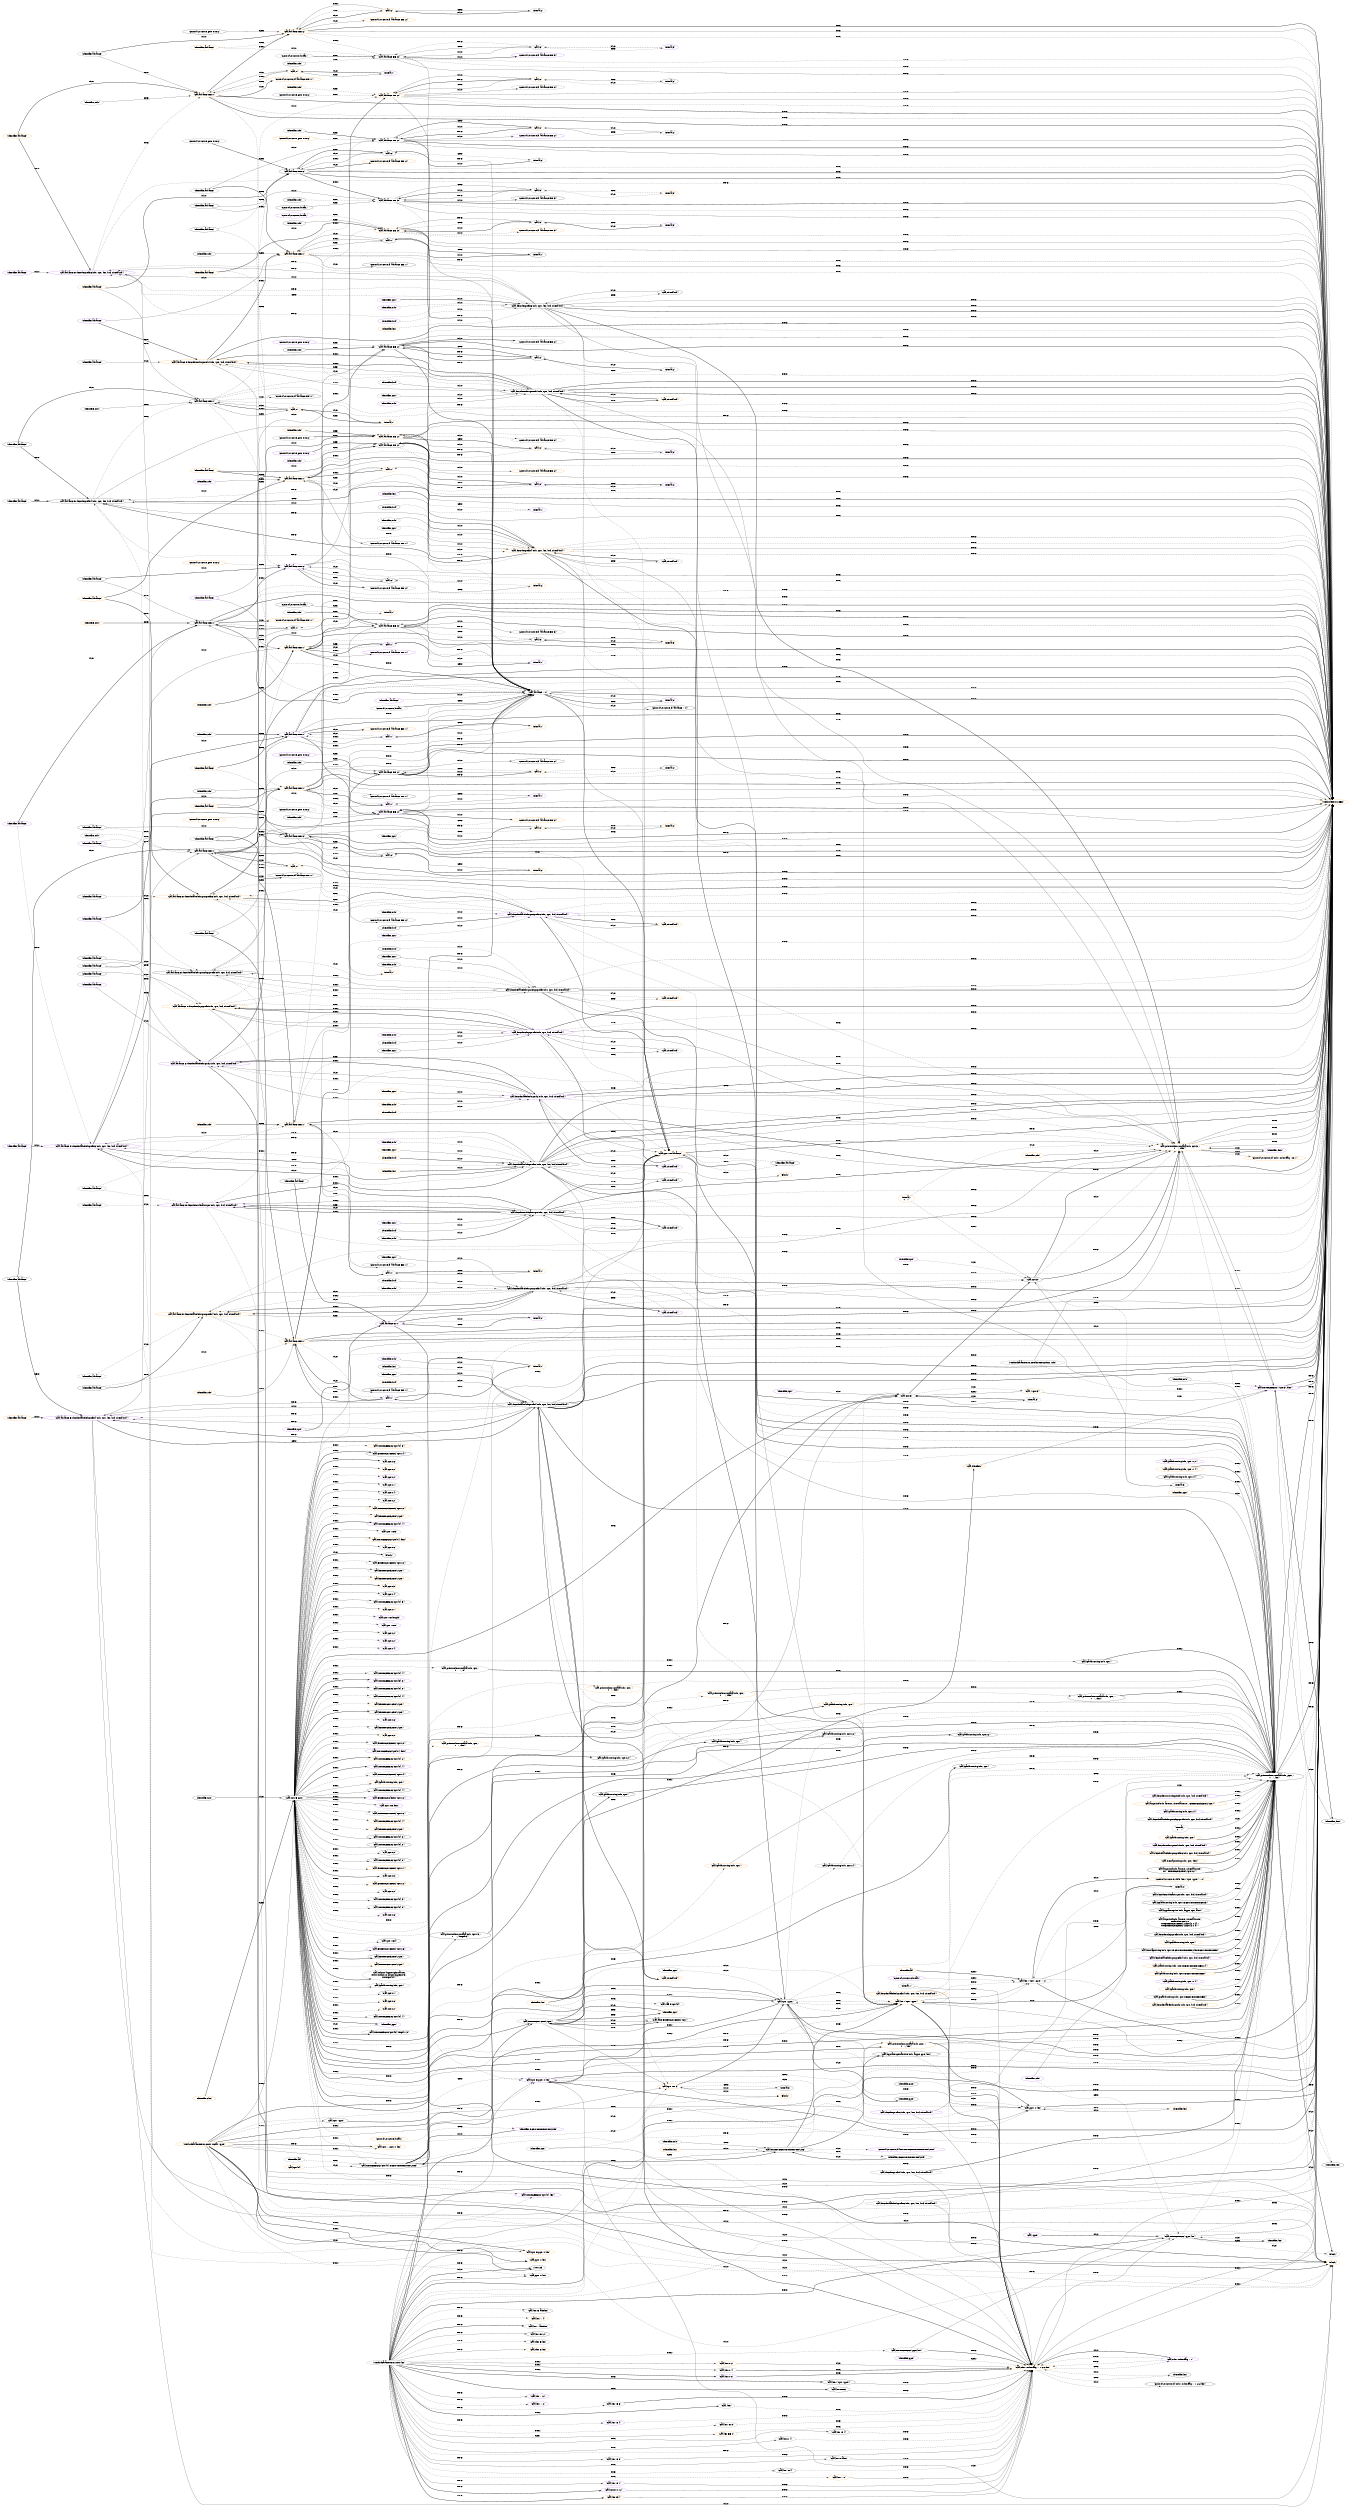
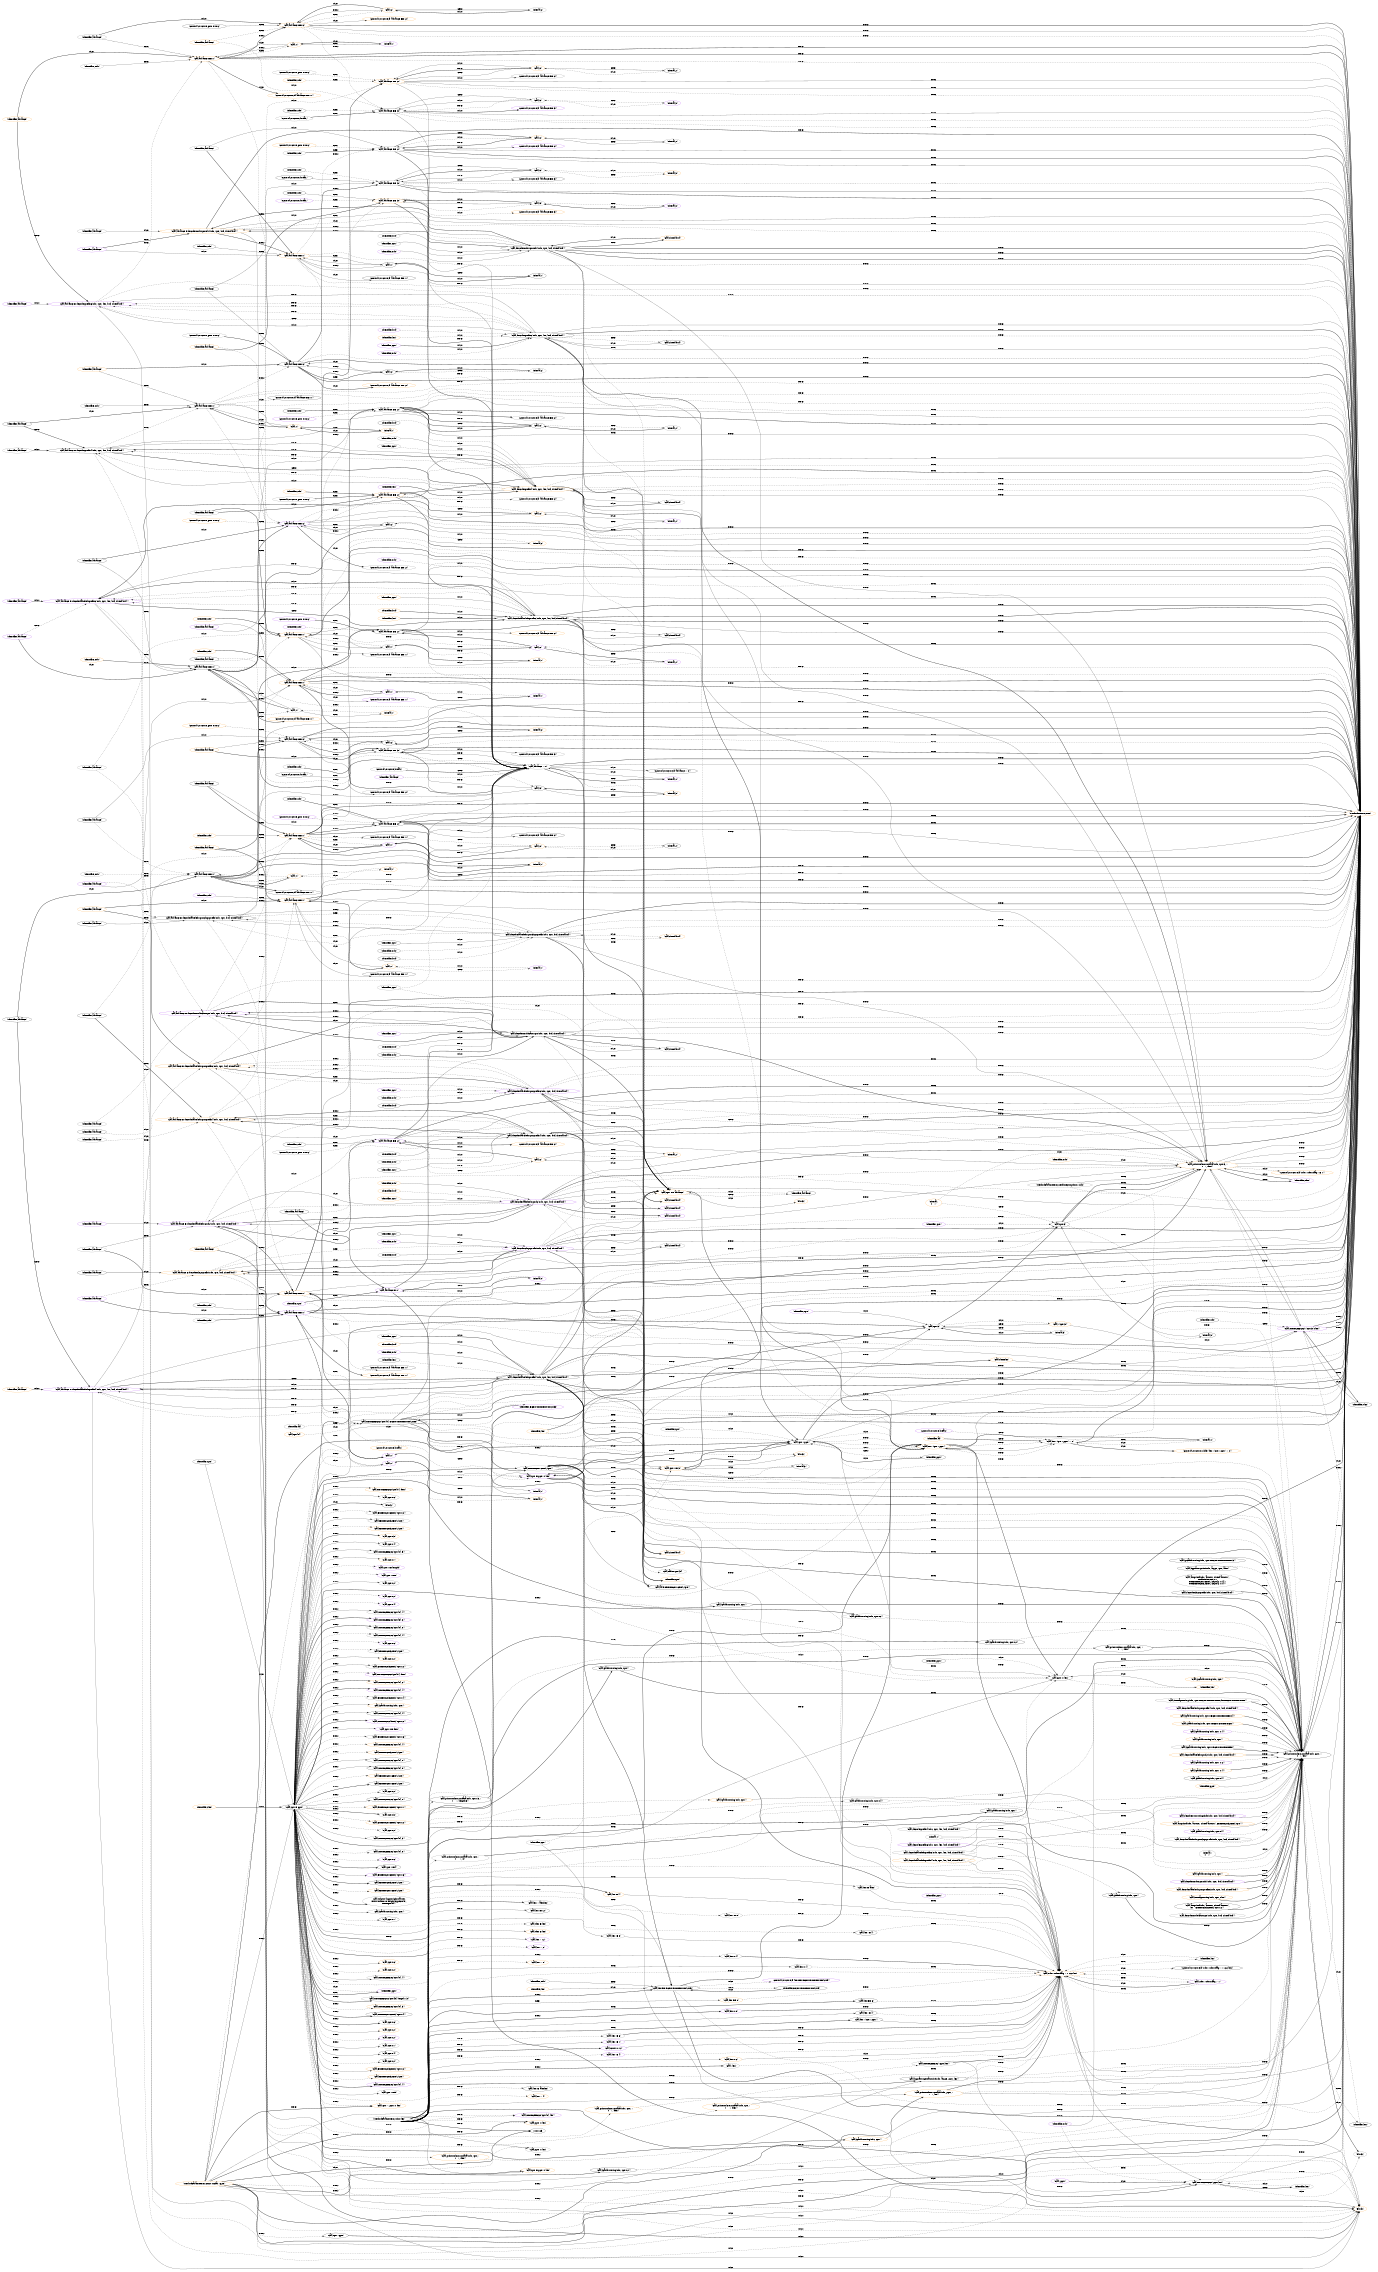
(1153, 1124) -> (1174, 1287)
(307, 1898) -> (320, 1860)
none -> (470, 1998)
(460, 2269) -> (460, 2123)
(979, 2477) -> none
